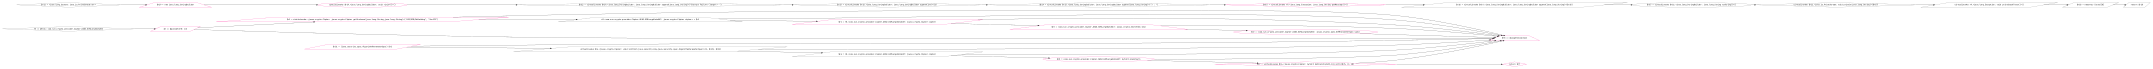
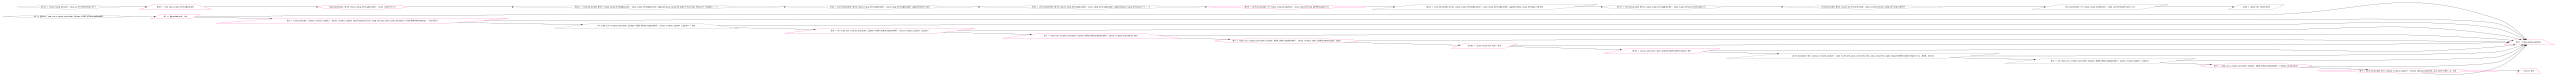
(2137, 5) -> none
none -> (1485, 46)
(1515, 64) -> (2529, 71)
